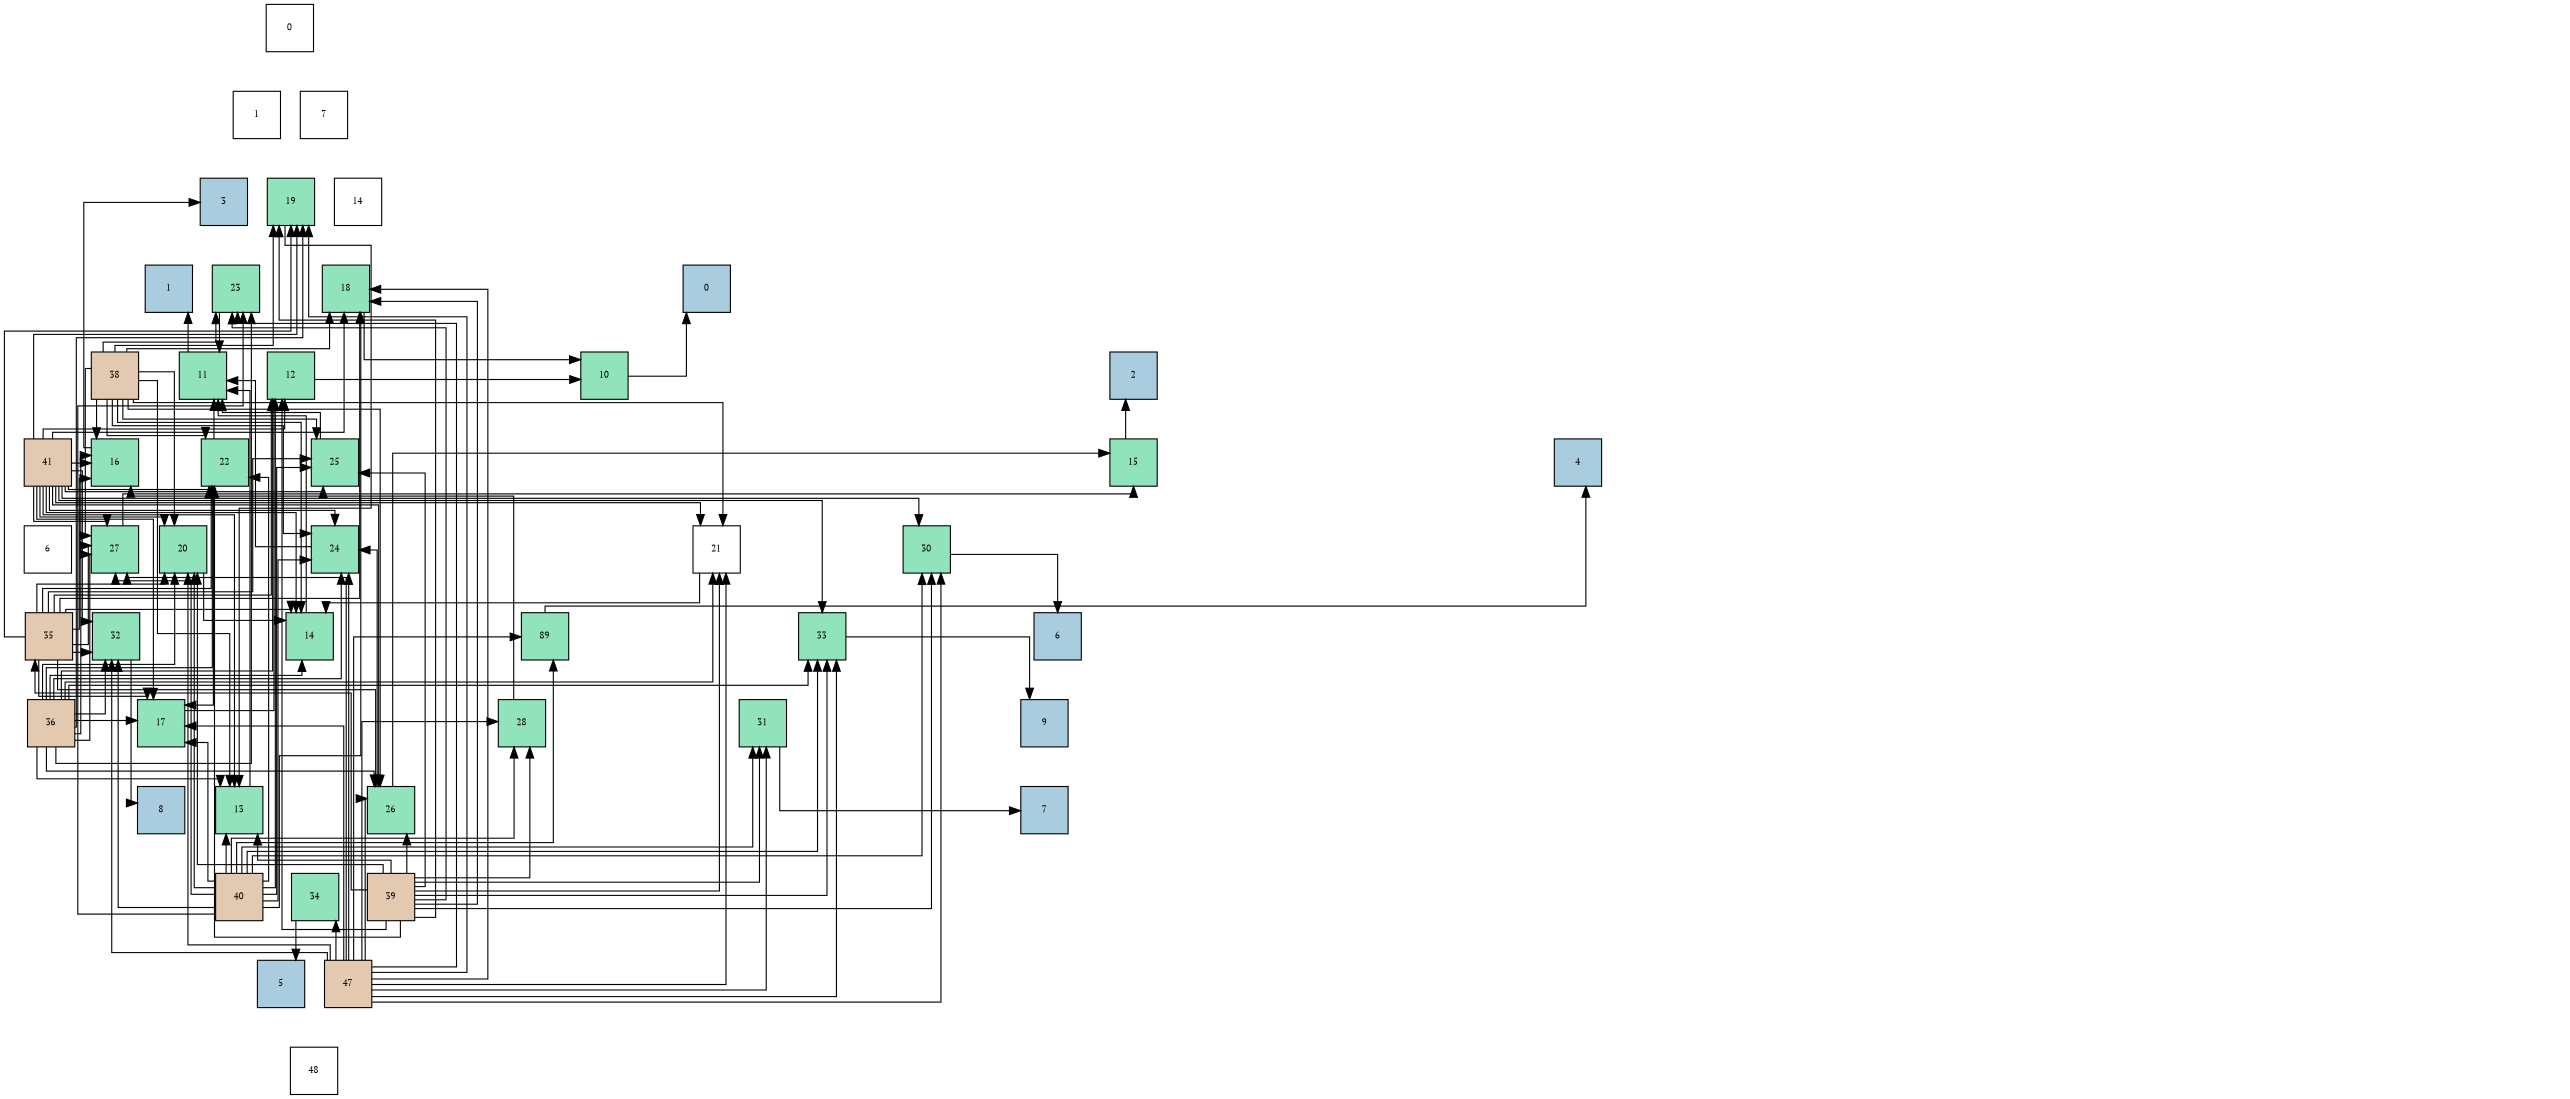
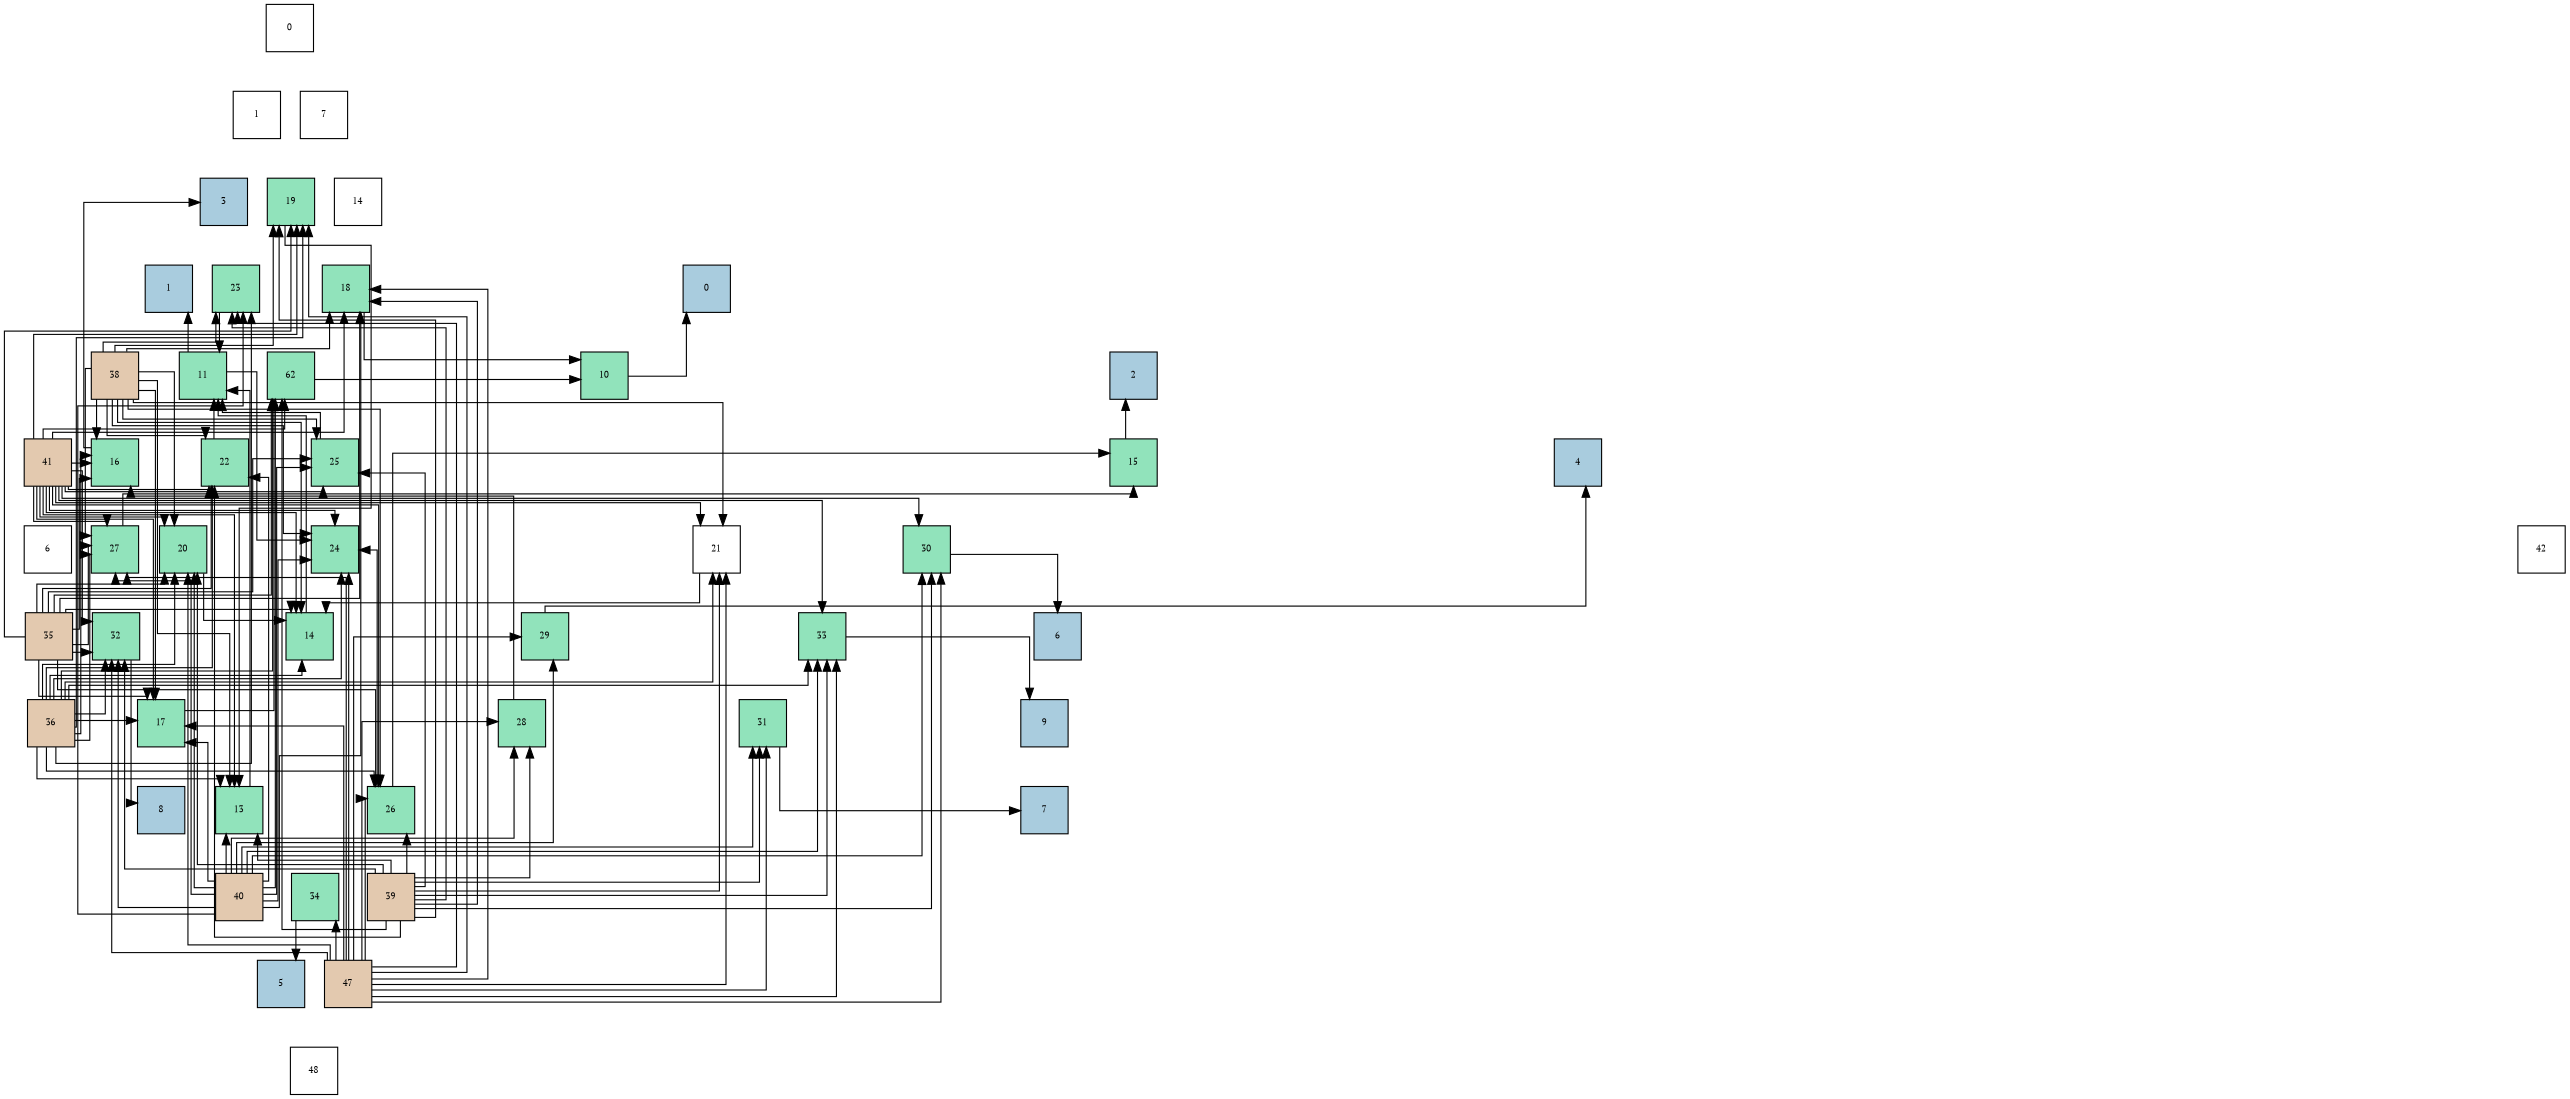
(291, 376) -> (291, 376)
(255, 483) -> (257, 463)
none -> (2542, 549)
(213, 604) -> (155, 531)
(545, 636) -> (545, 636)
(289, 693) -> (153, 869)
